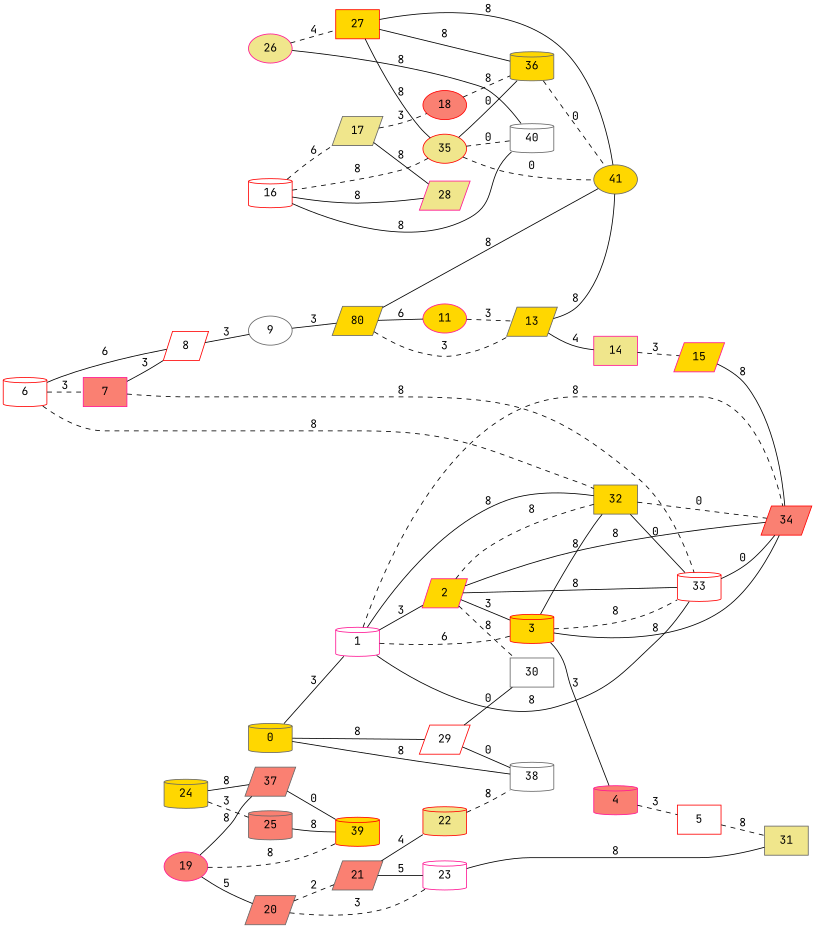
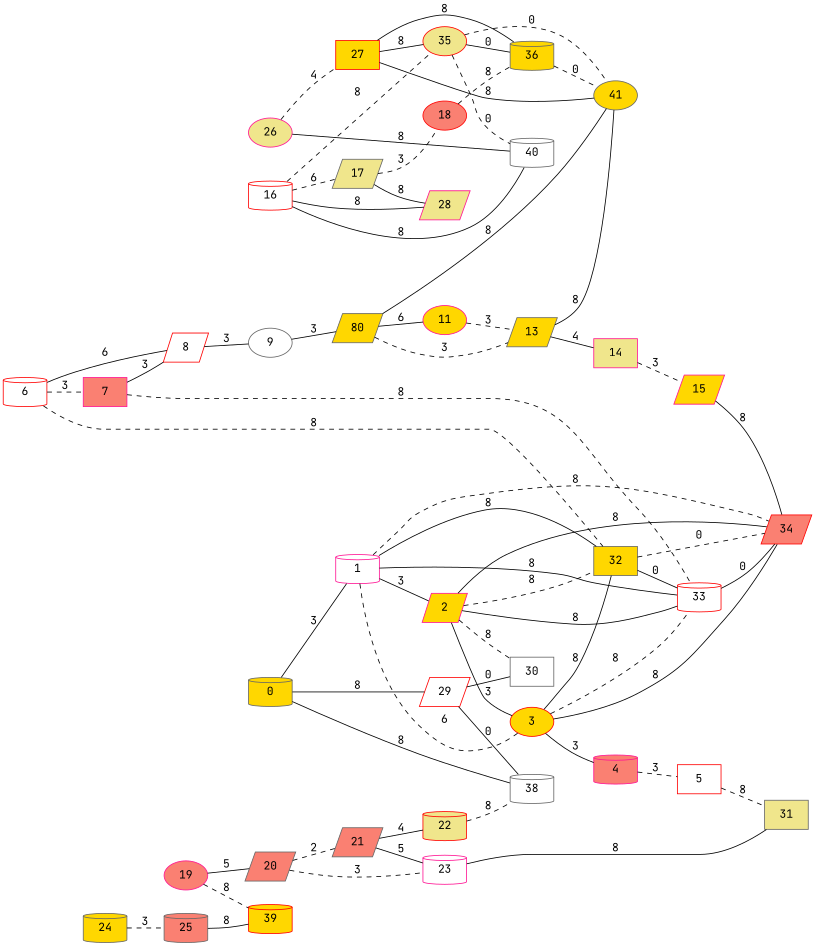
(532, 629) -> (532, 722)
(270, 782) -> none
